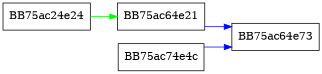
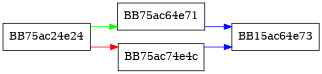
(161, 17) -> (161, 17)
(276, 37) -> (276, 37)
none -> (101, 47)
